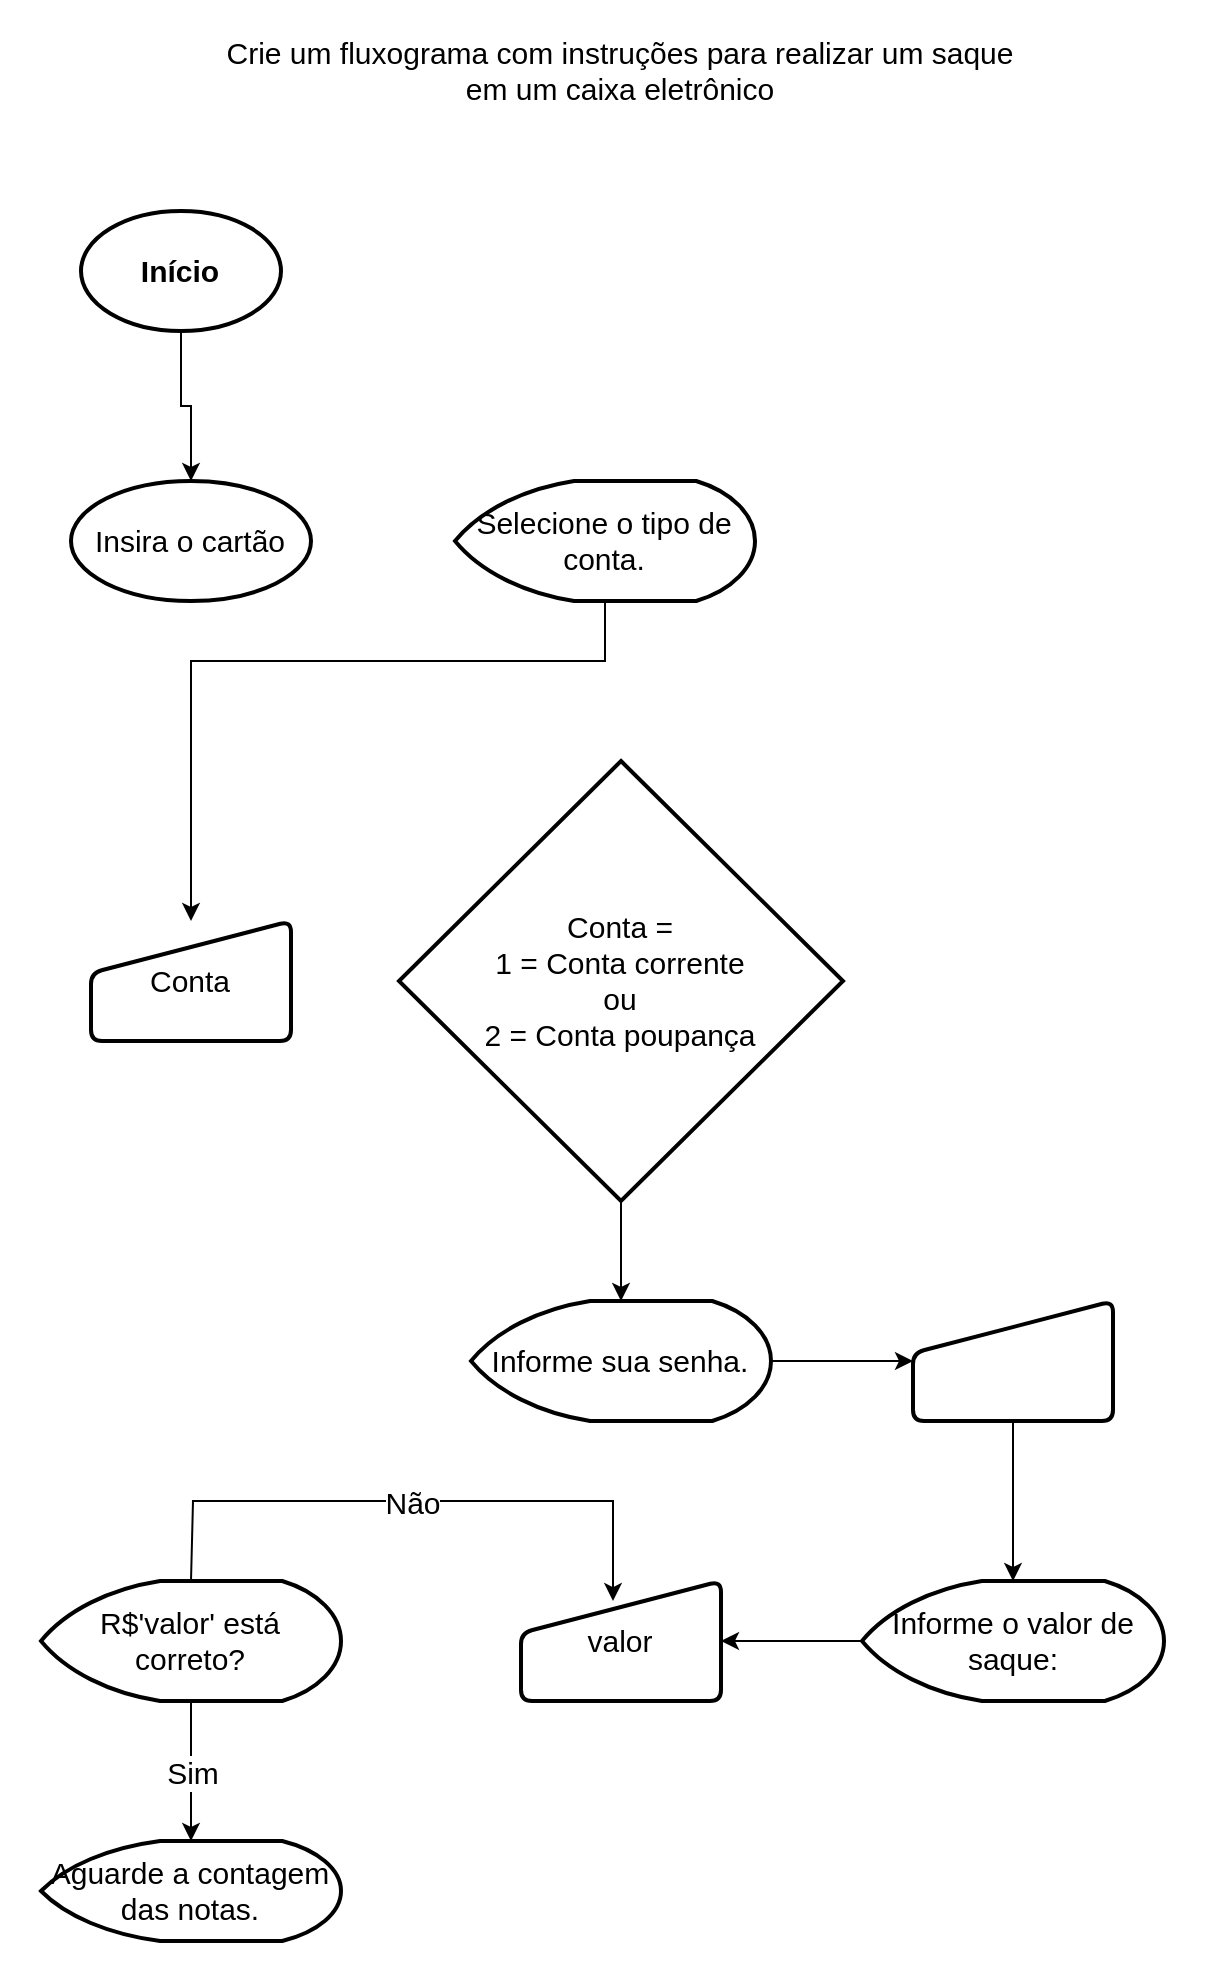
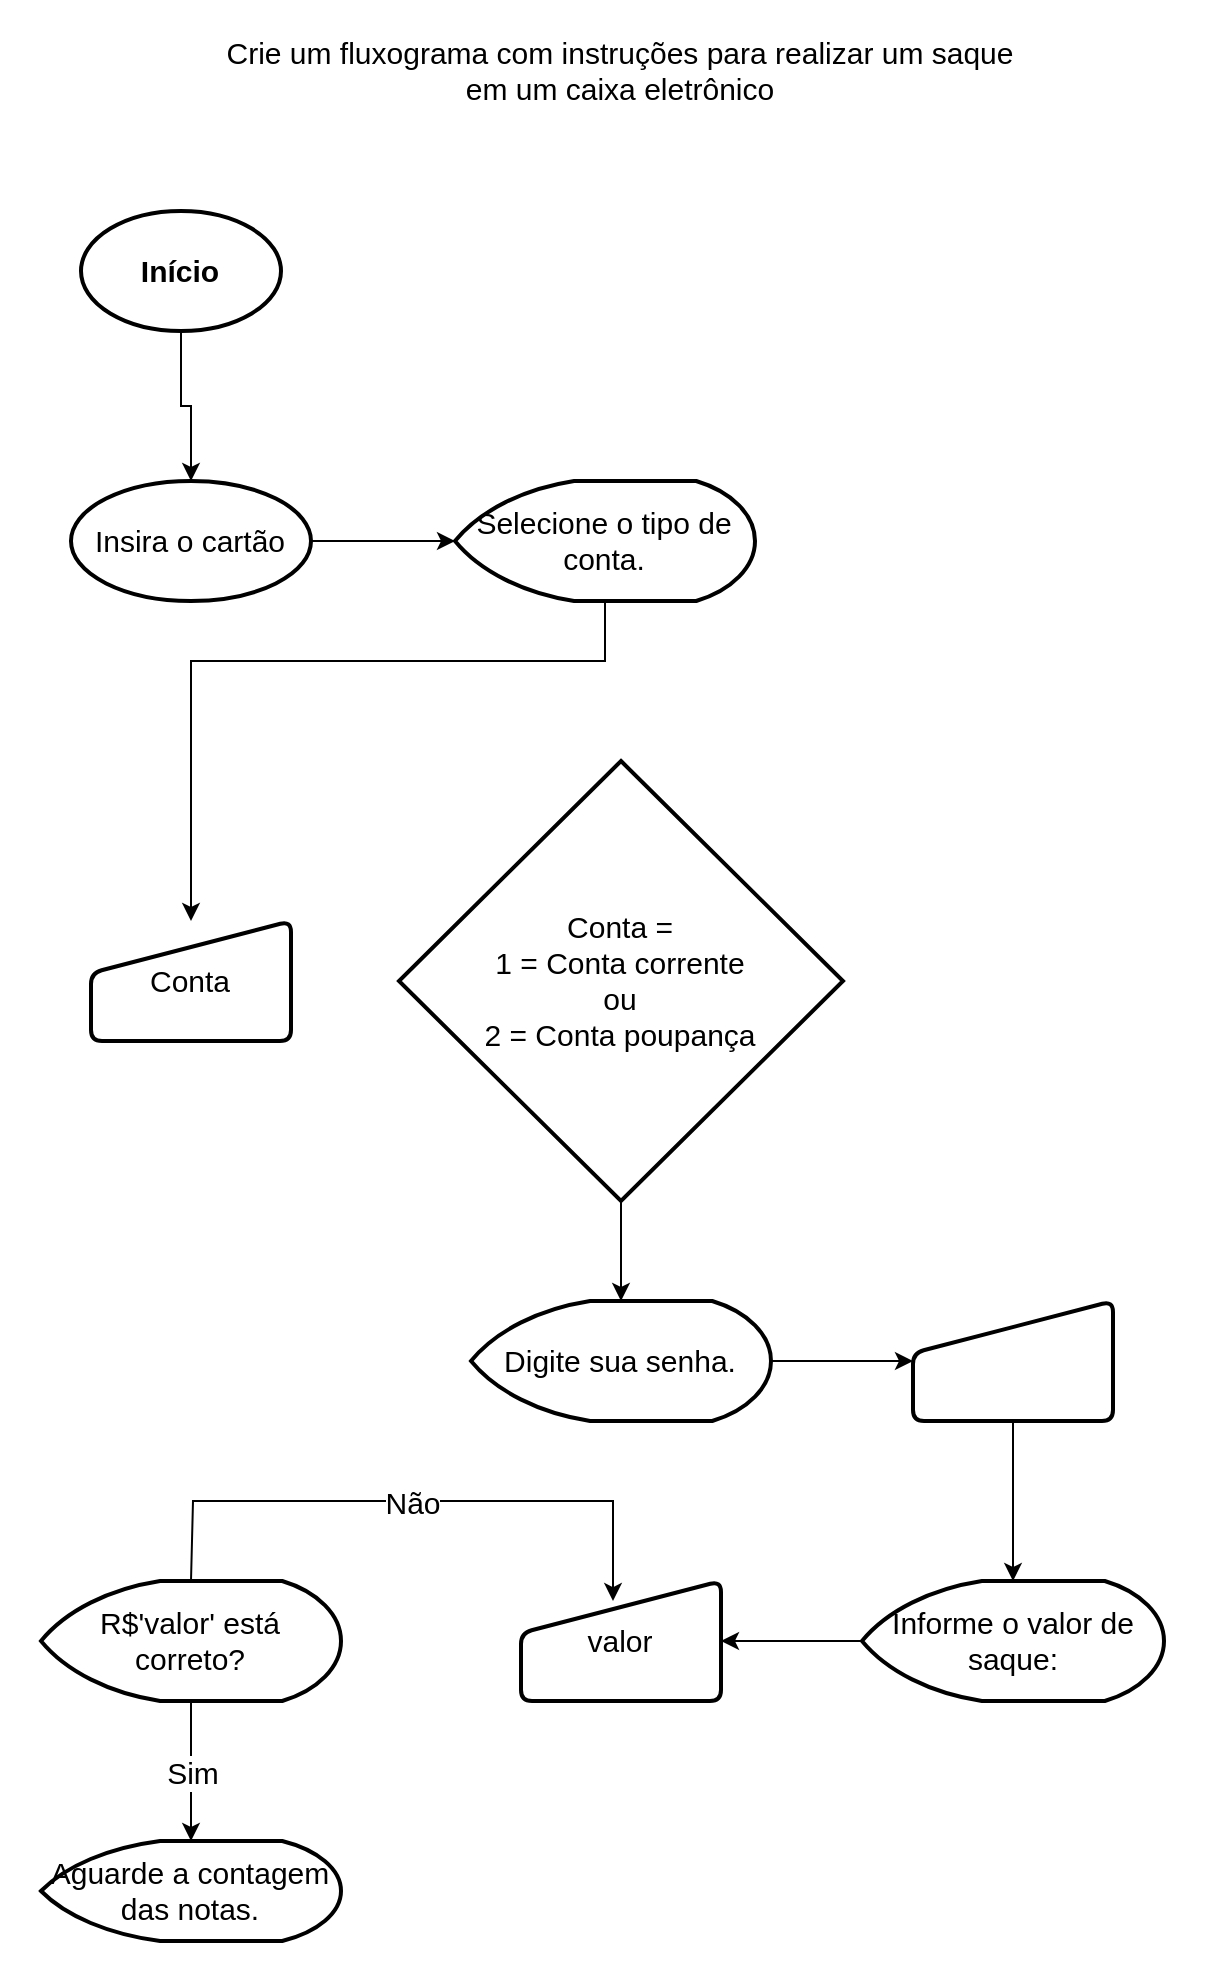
none -> (376, 541)
(621, 1361) -> (621, 1361)
